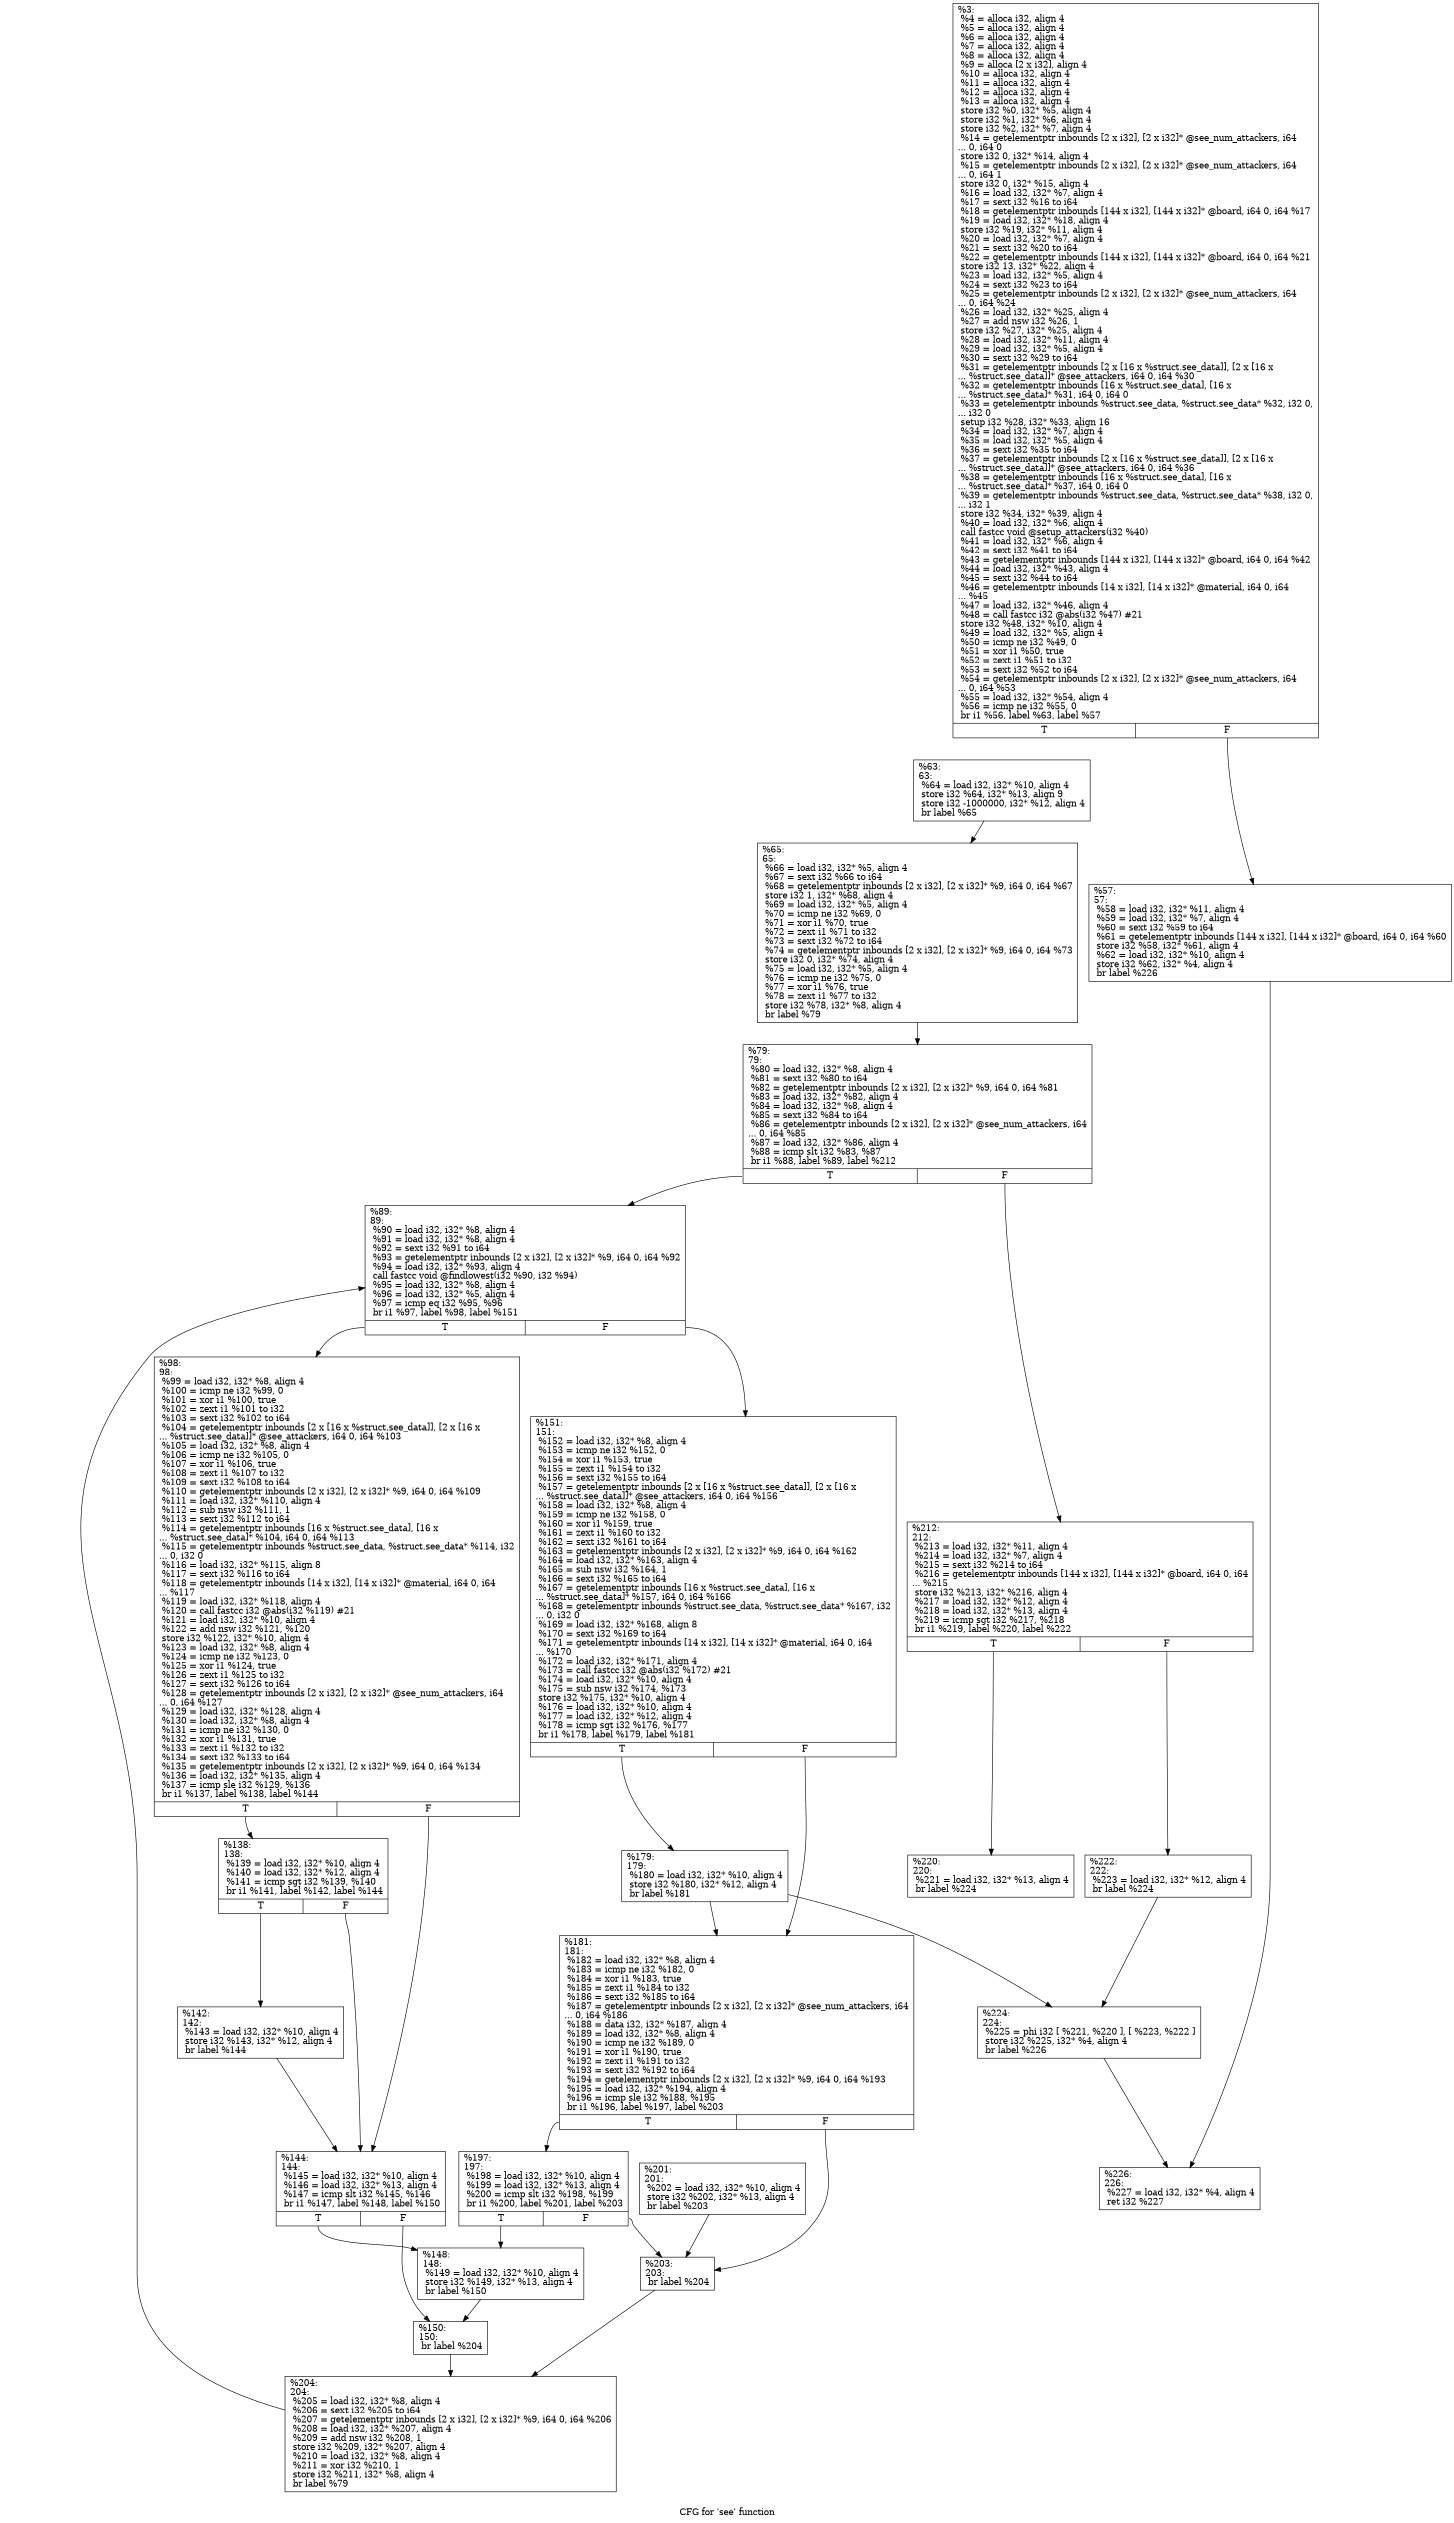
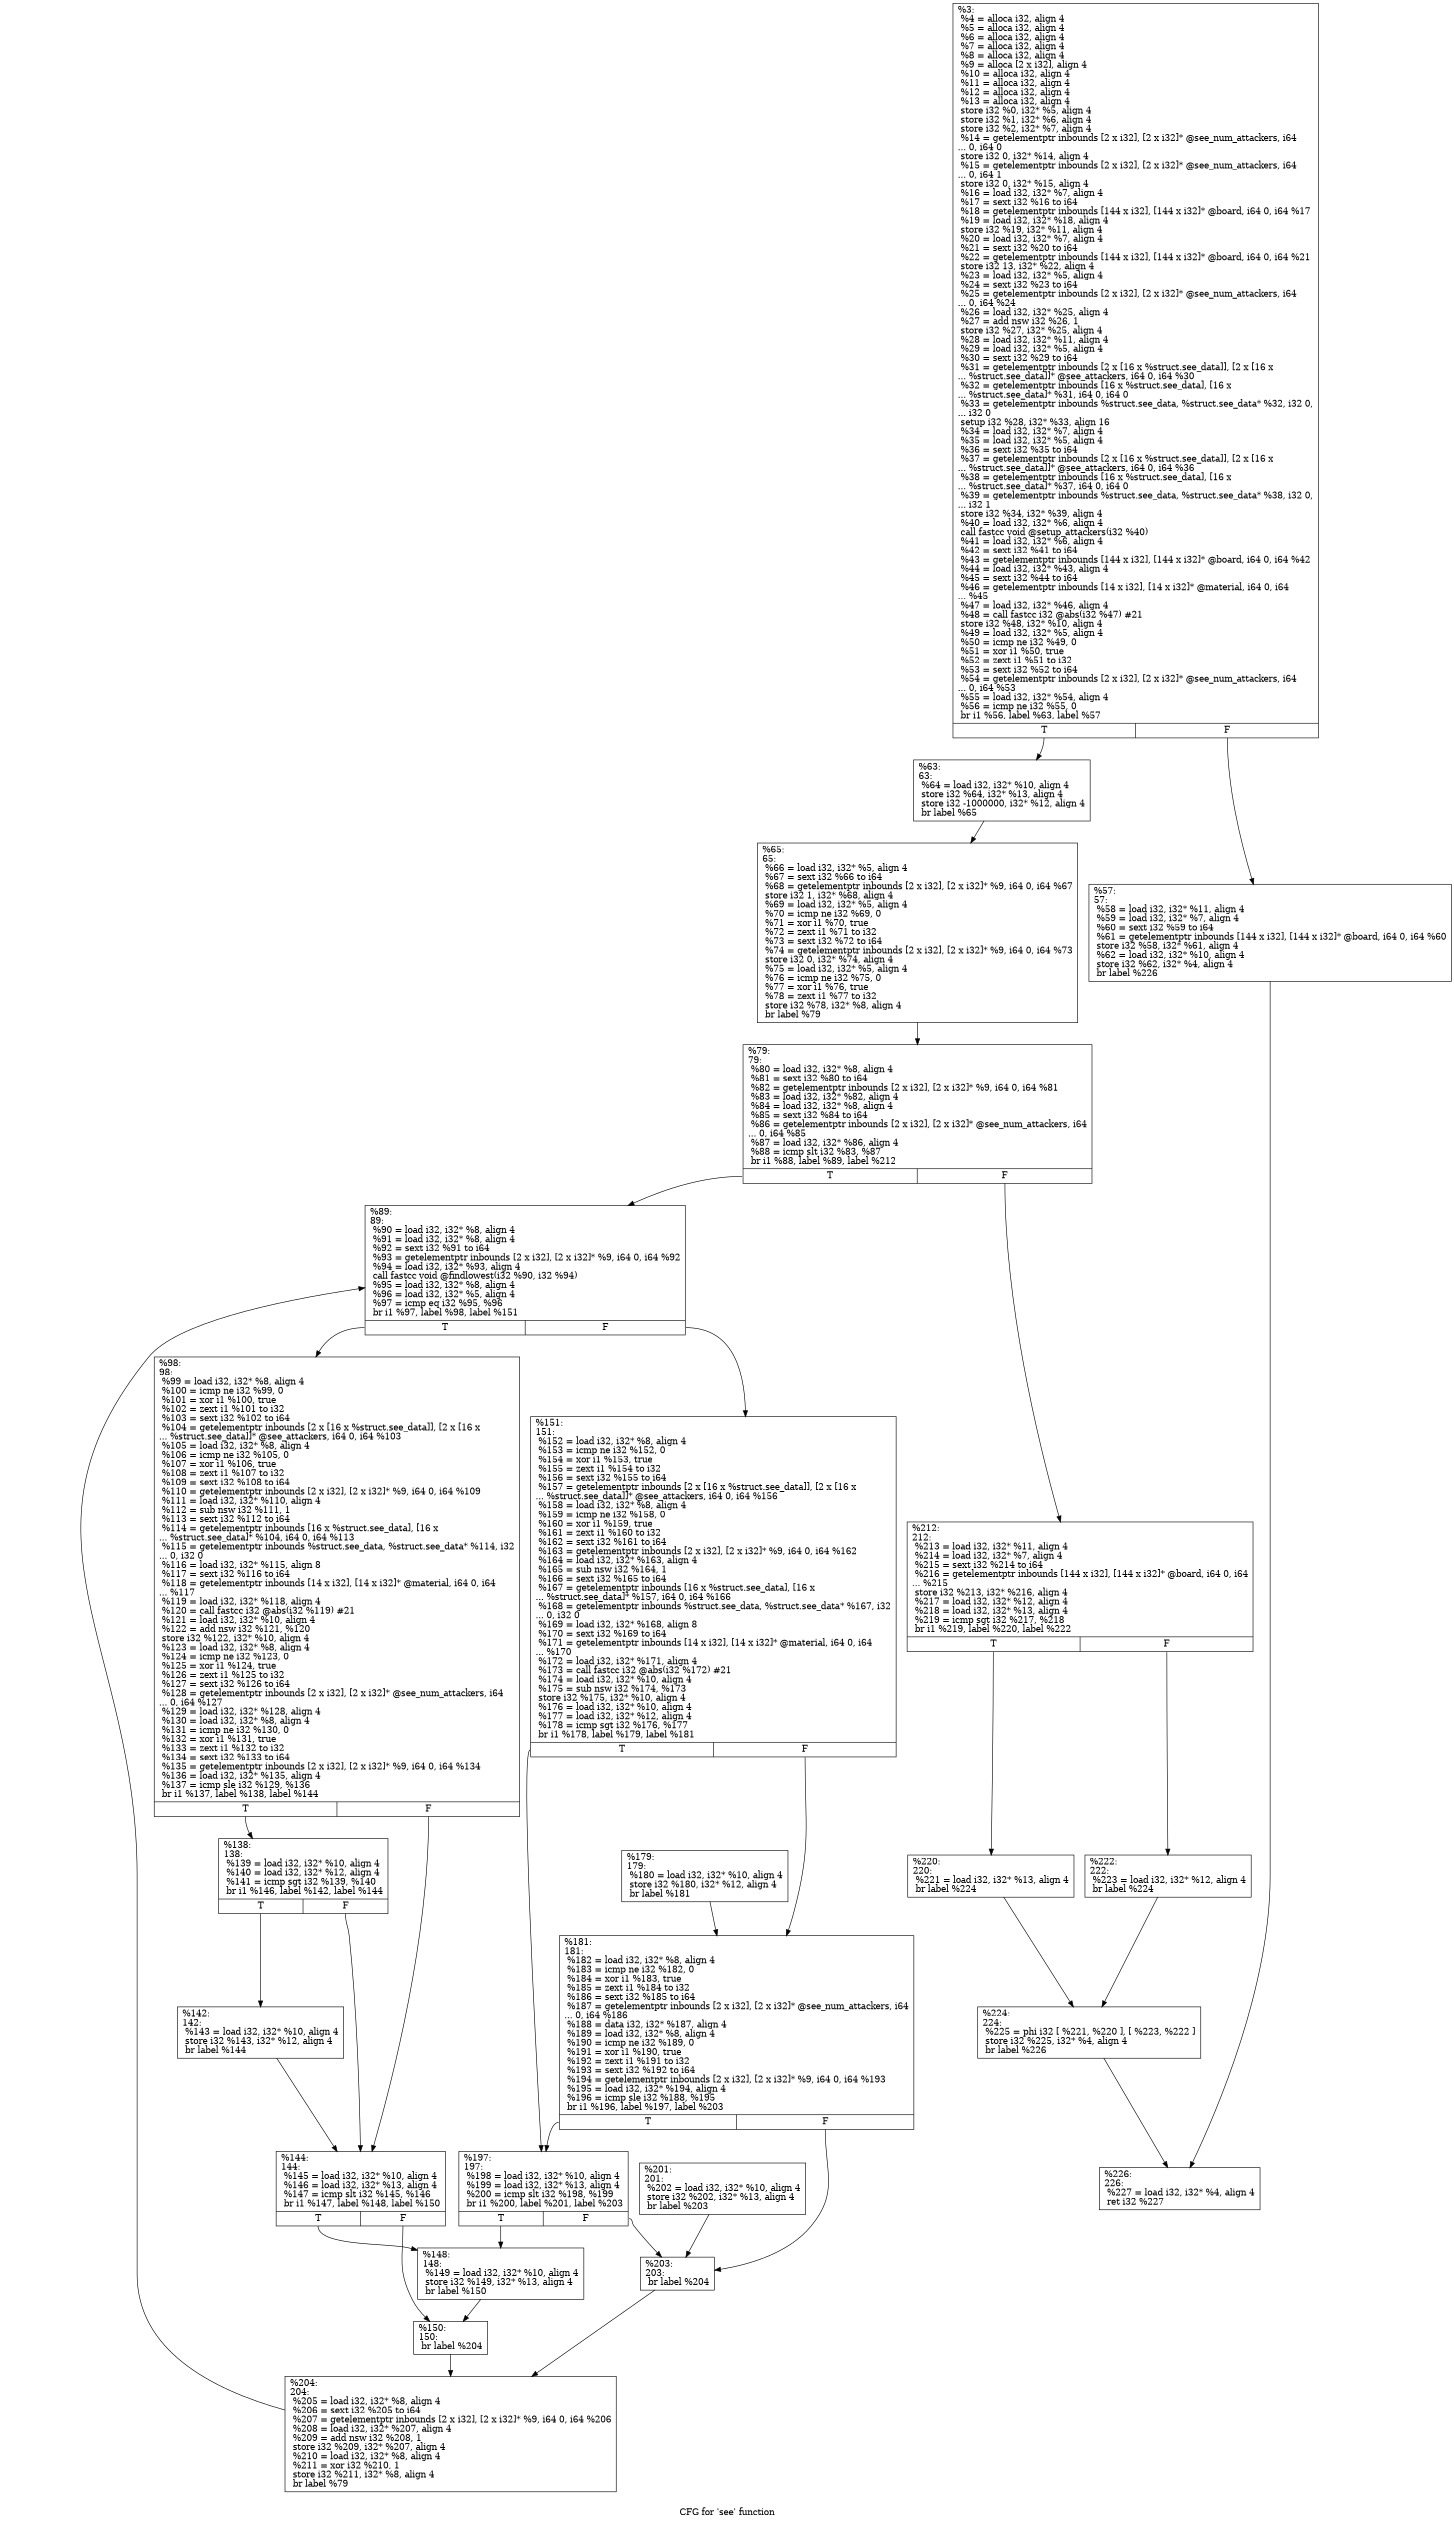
none -> (1043, 747)
(991, 795) -> (991, 795)
(637, 1806) -> (531, 1948)
(303, 1891) -> (303, 1891)
(923, 1937) -> (1037, 1949)
